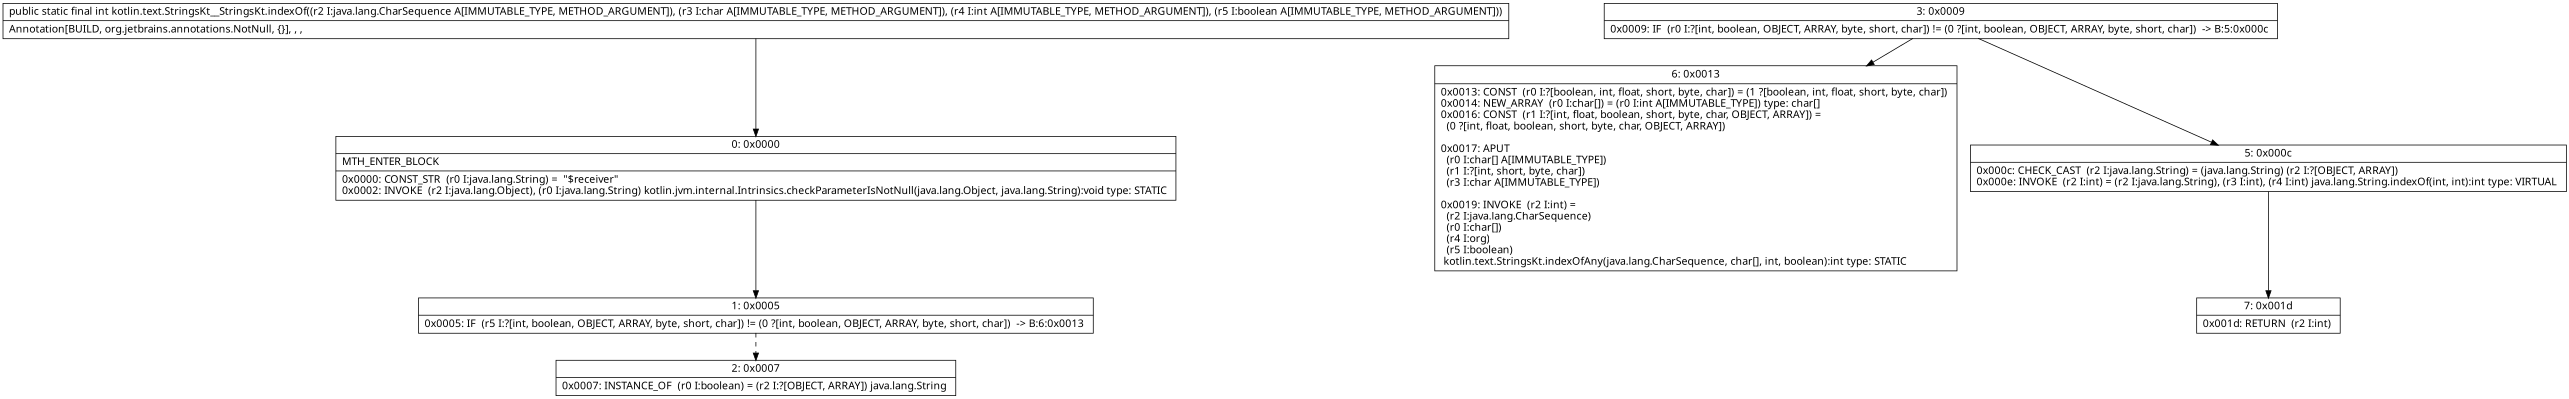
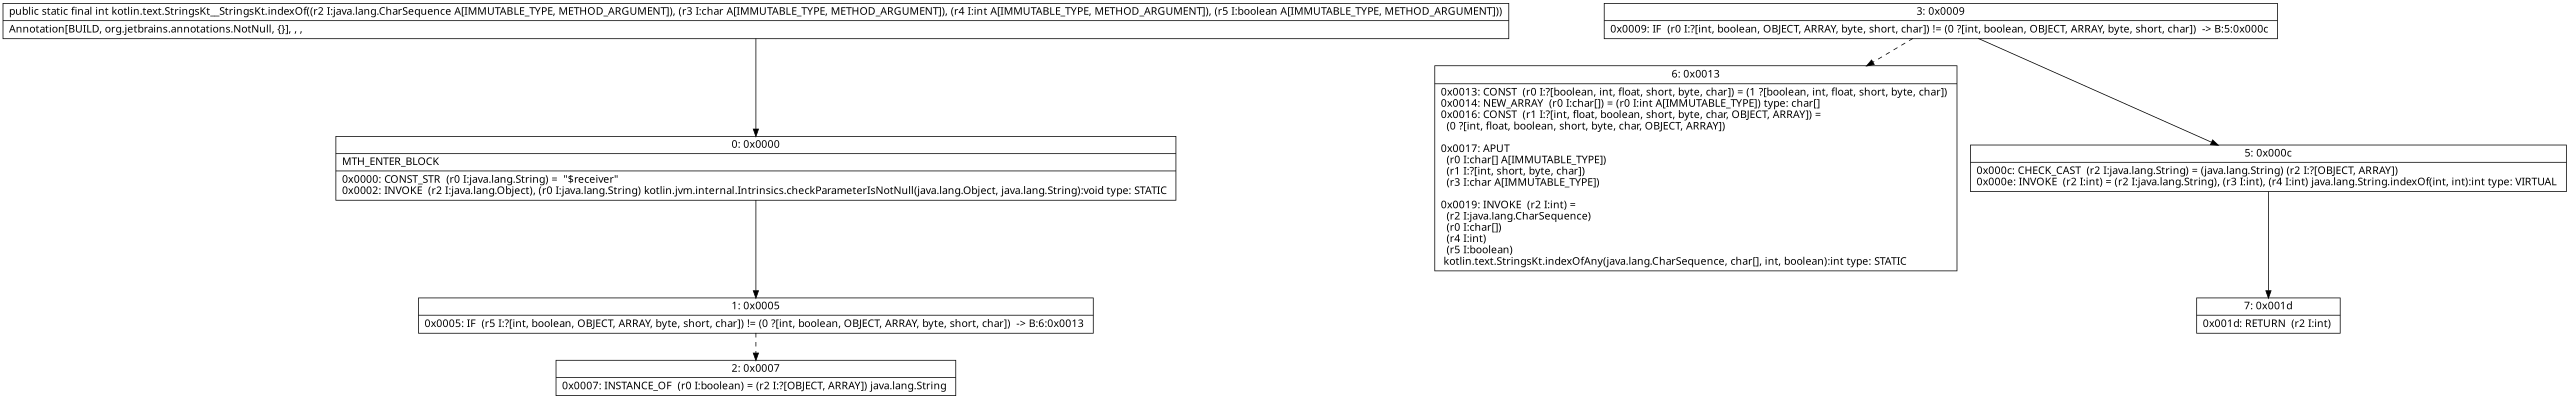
(1893, 50) -> (1893, 50)
(1466, 239) -> (1464, 239)
